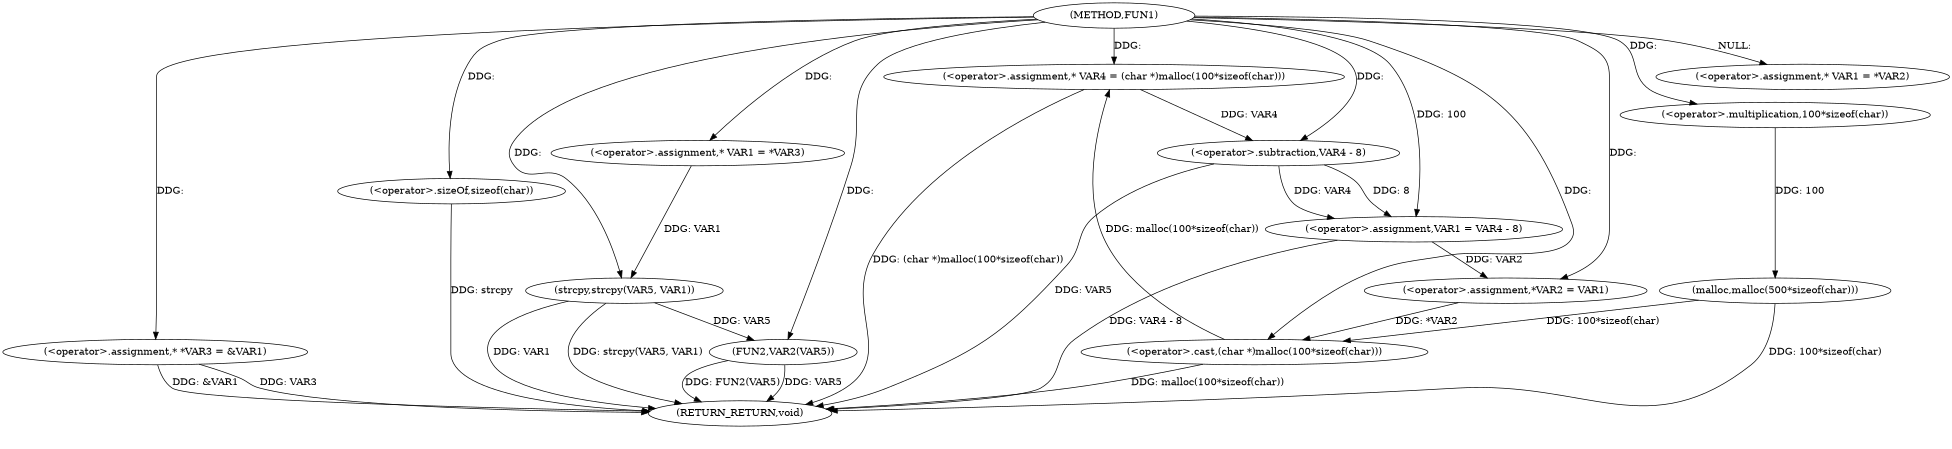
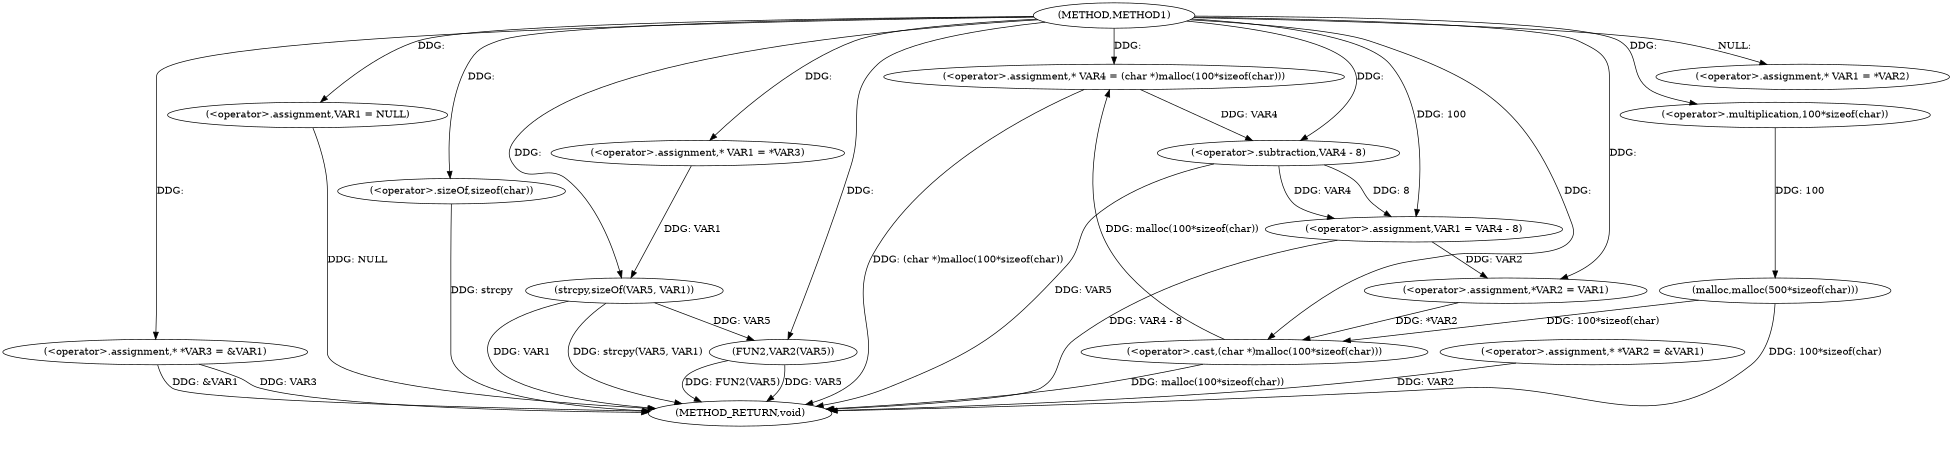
(1114, 16) -> (1114, 16)
none -> (308, 115)
(624, 291) -> (624, 291)
none -> (1592, 352)
(740, 413) -> (740, 413)
